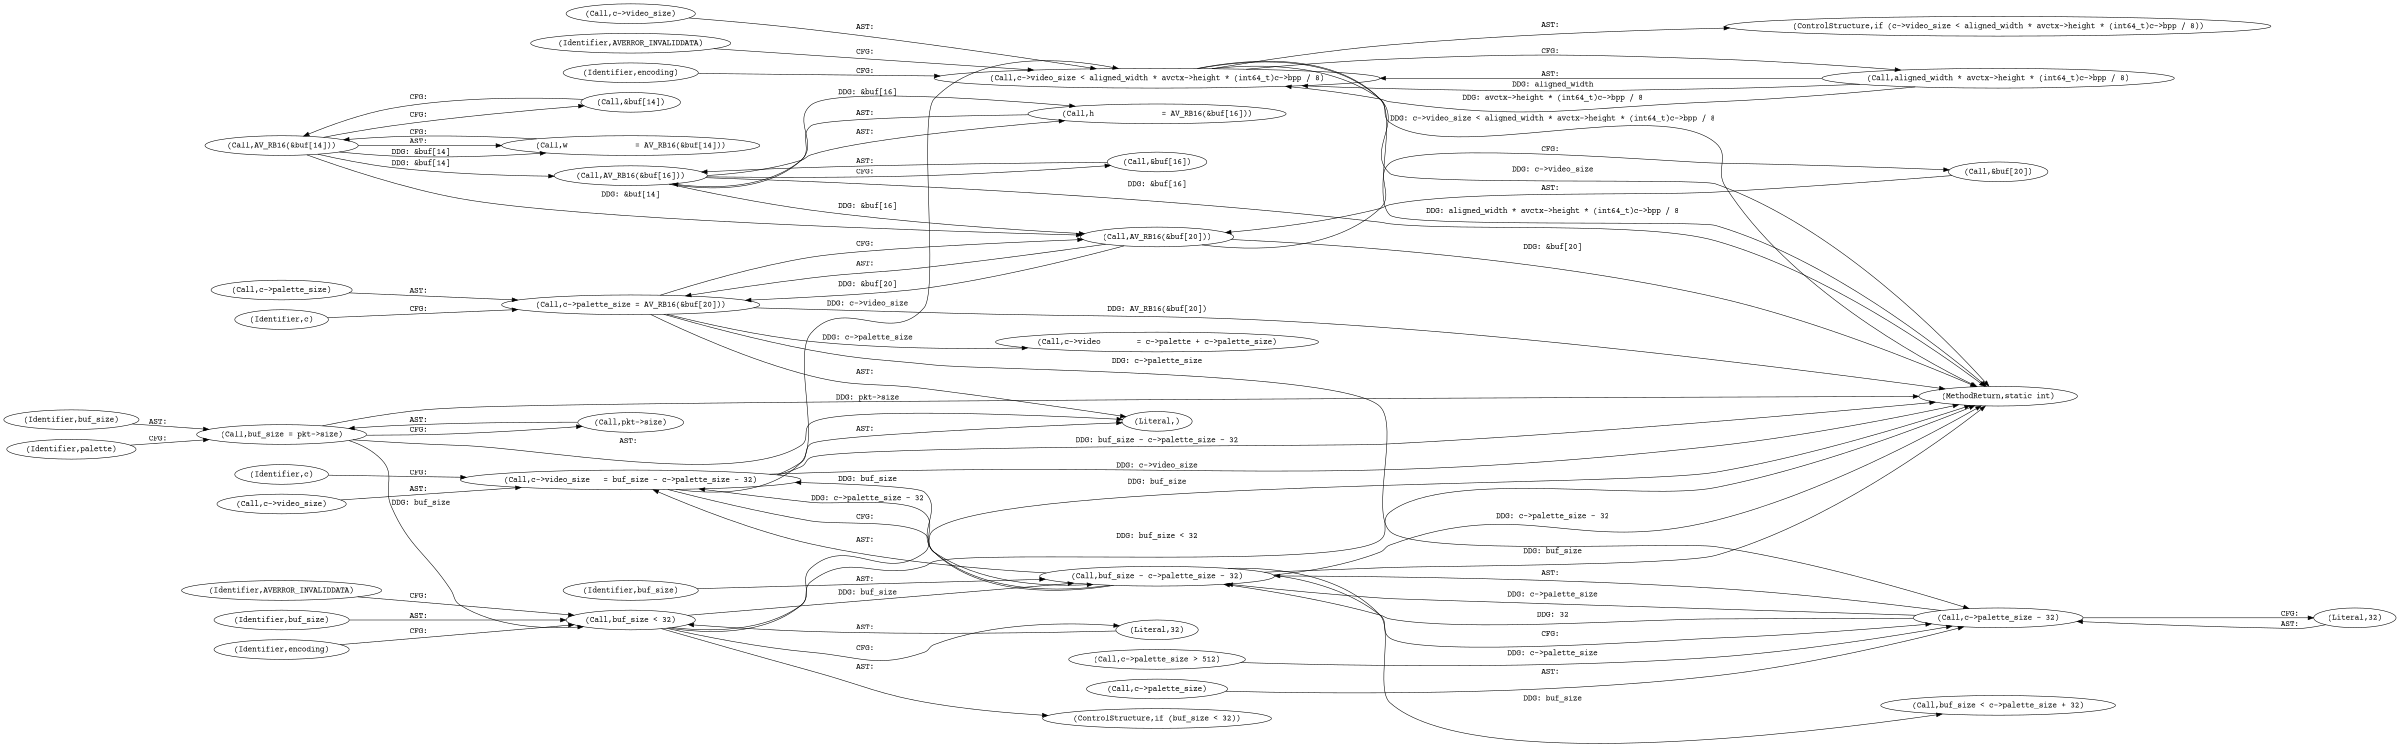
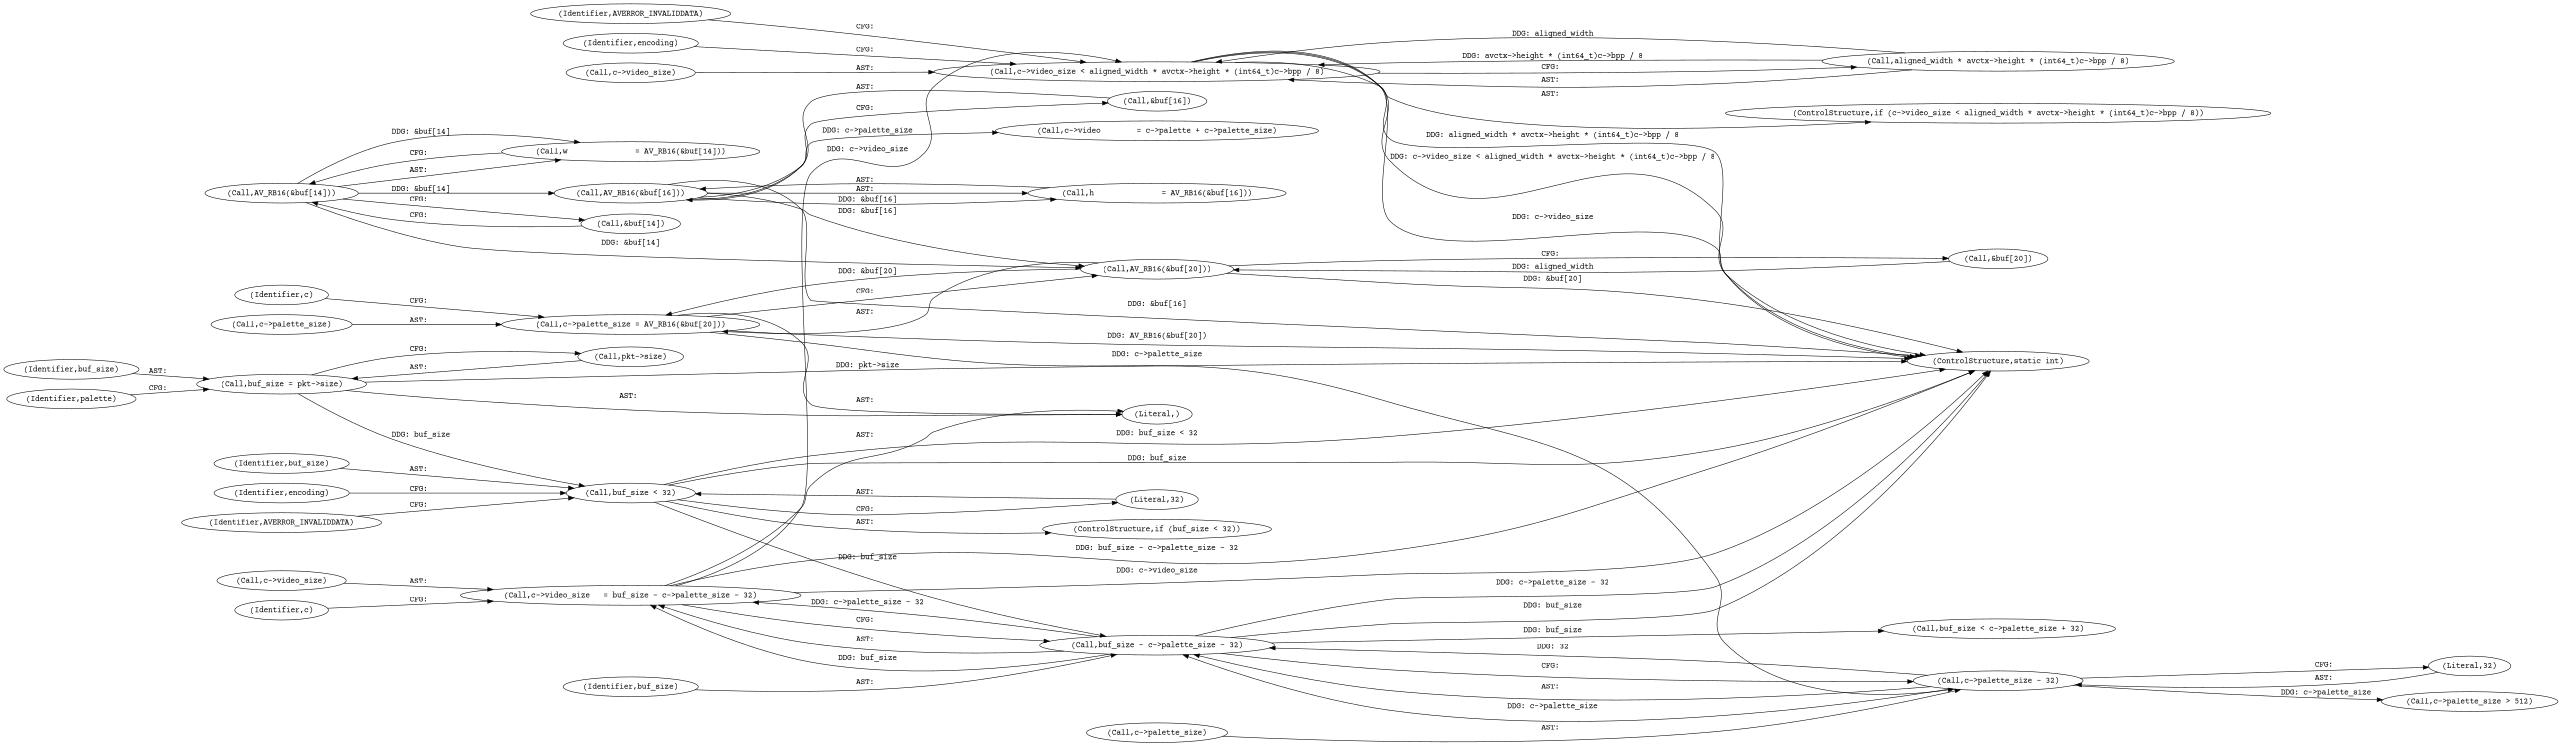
(1553, 188) -> (1553, 267)
(843, 344) -> (835, 139)
(1998, 396) -> (1998, 361)
(1595, 663) -> (2225, 694)
